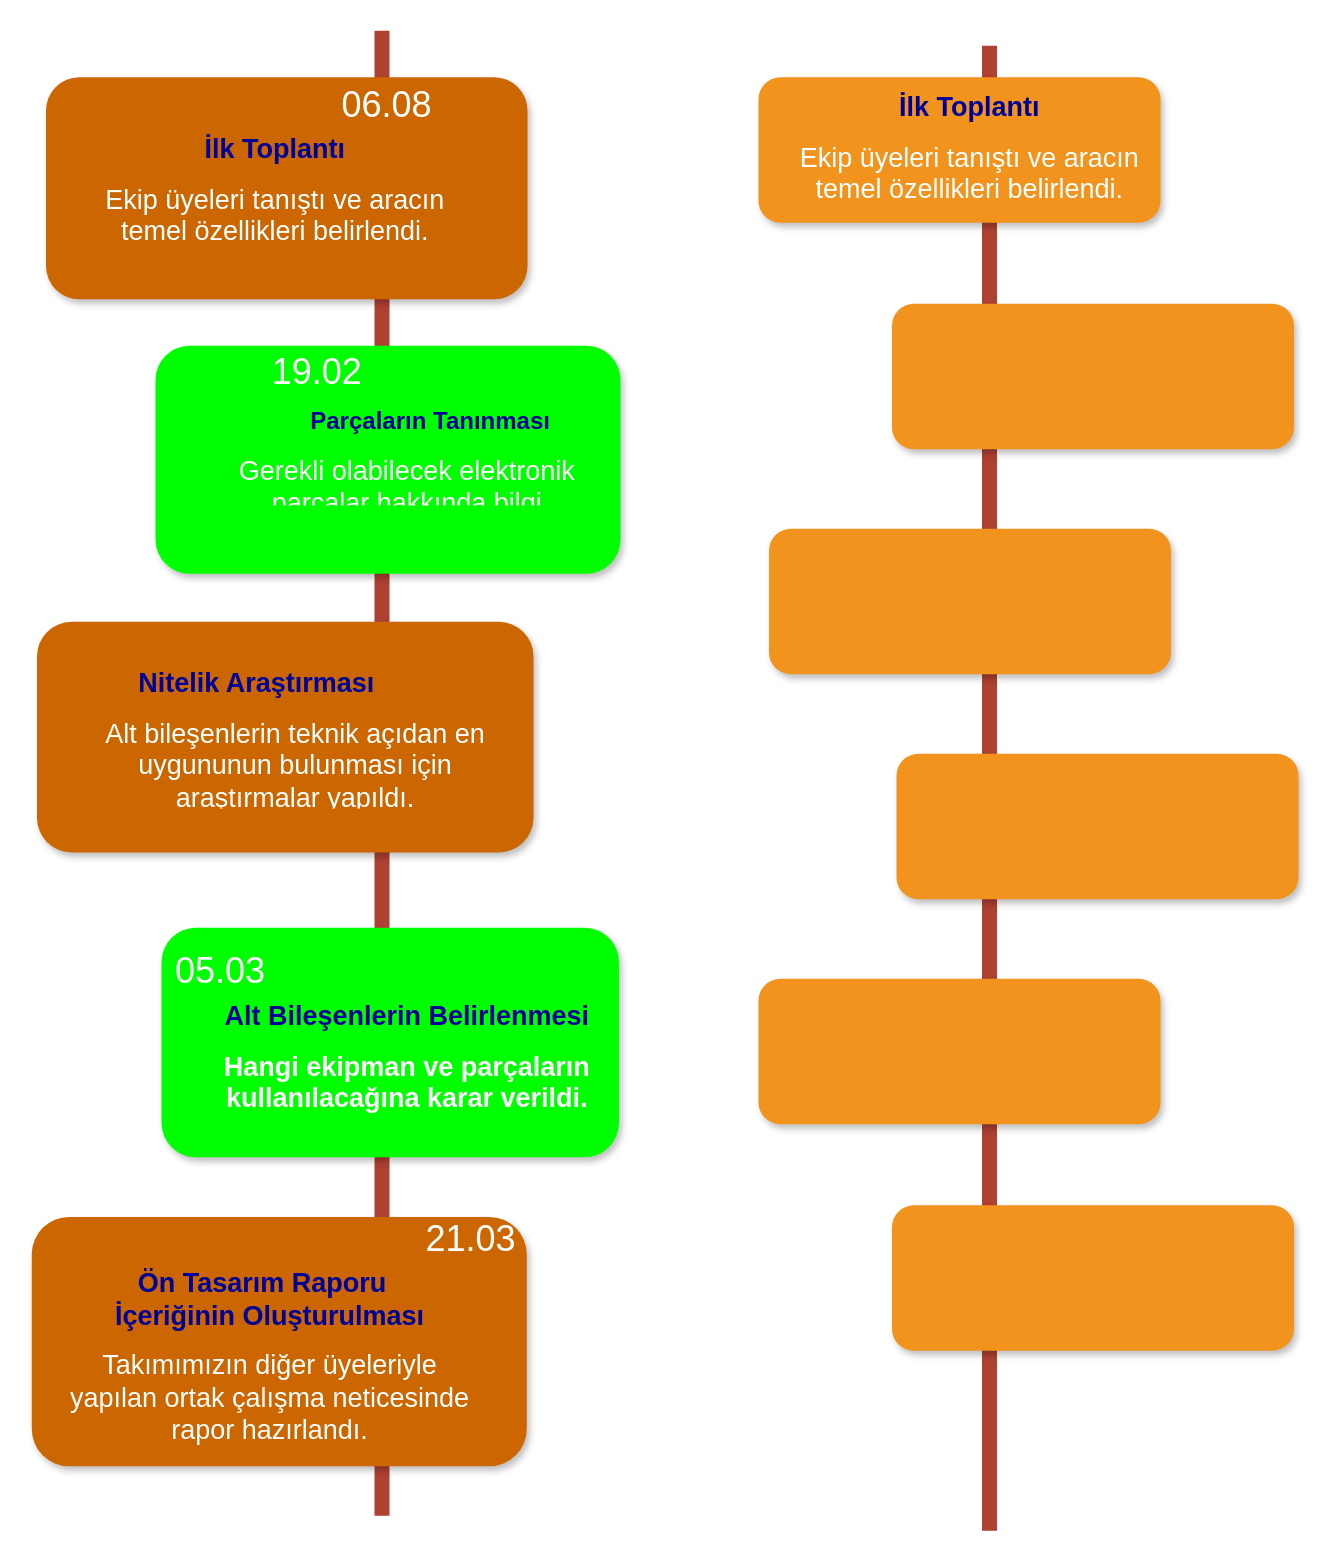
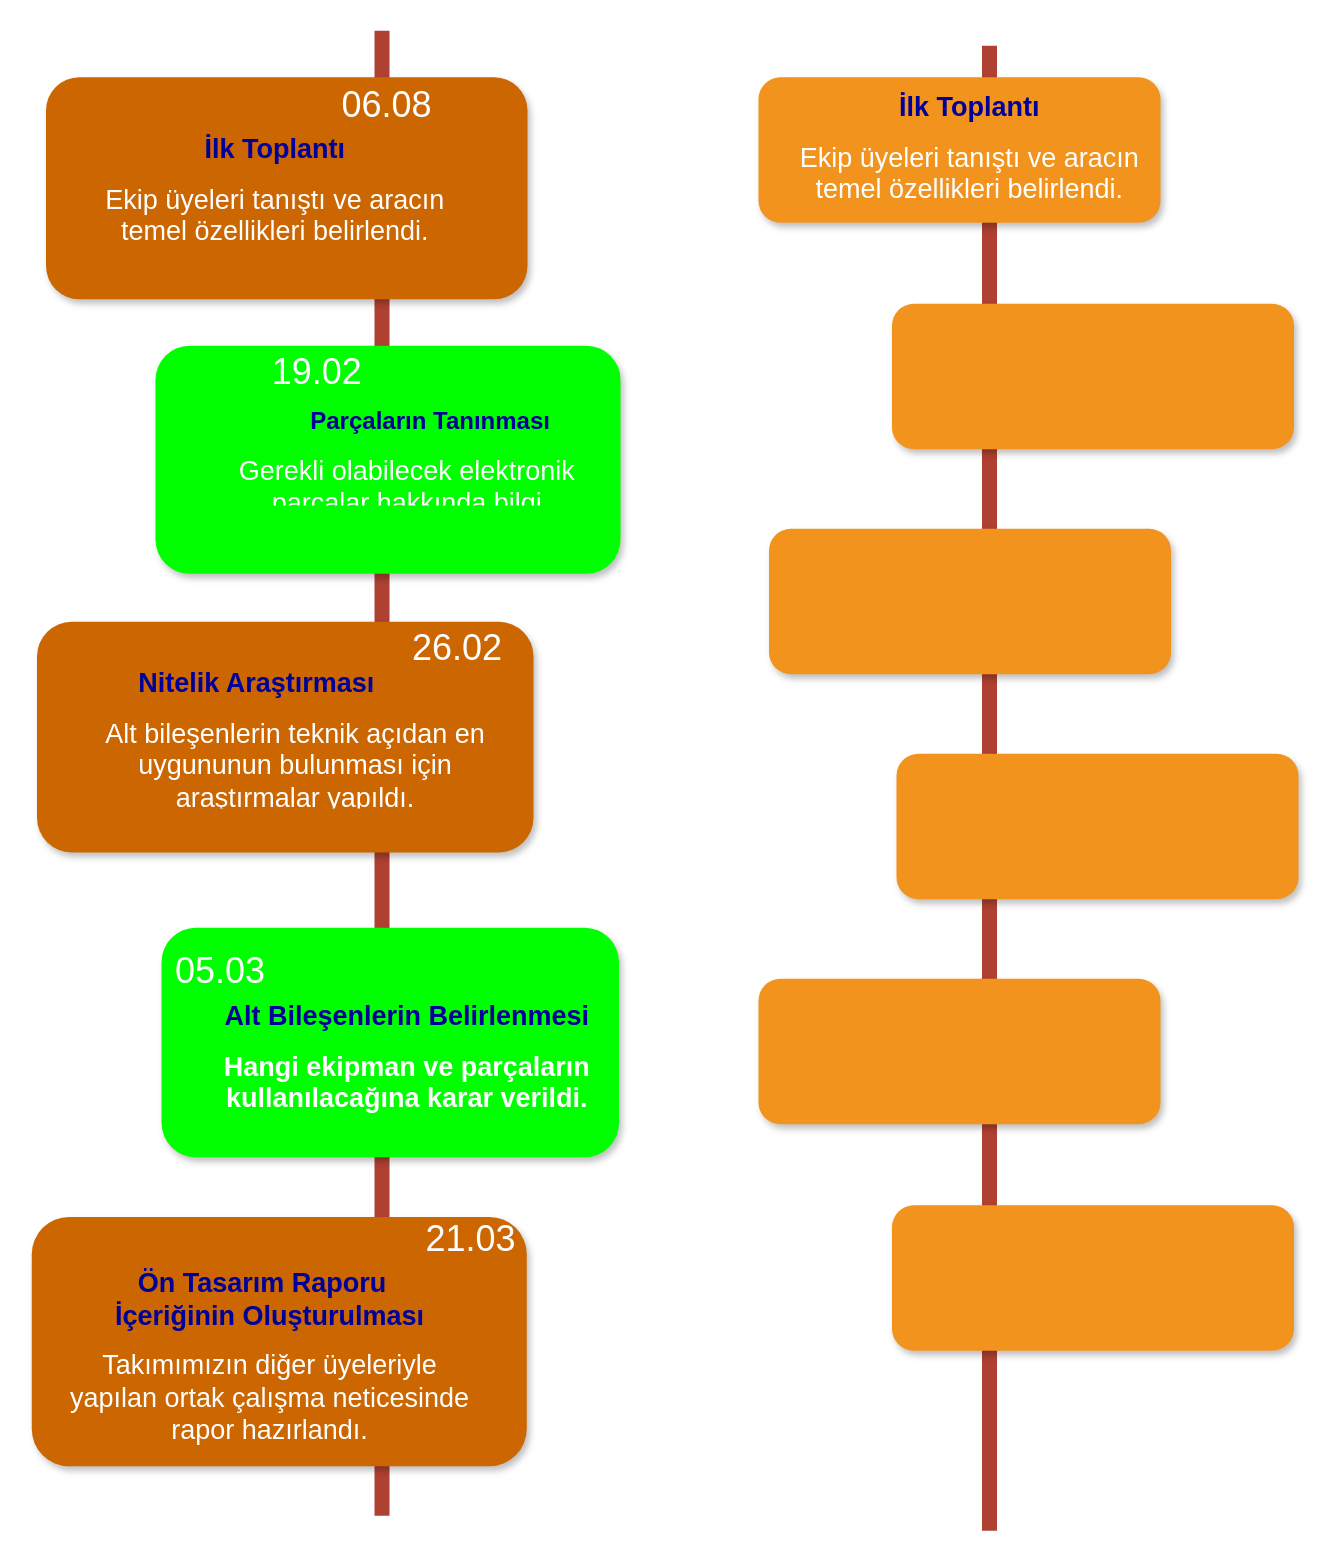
none -> (458, 644)
